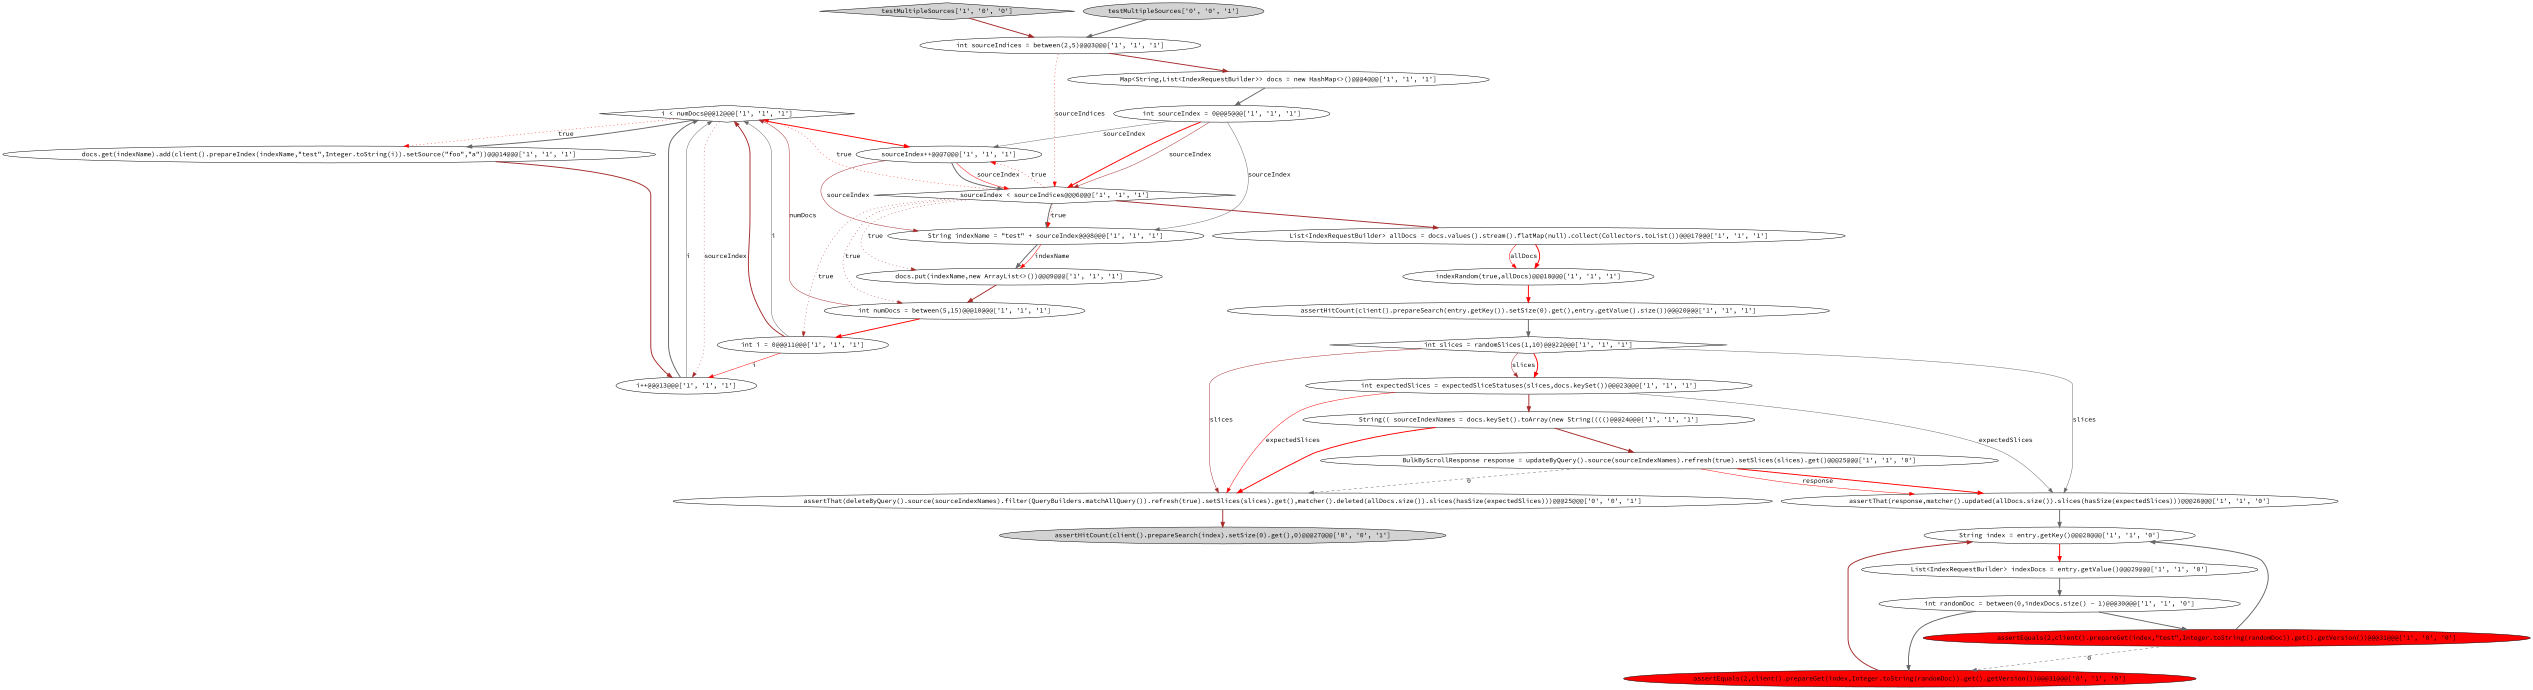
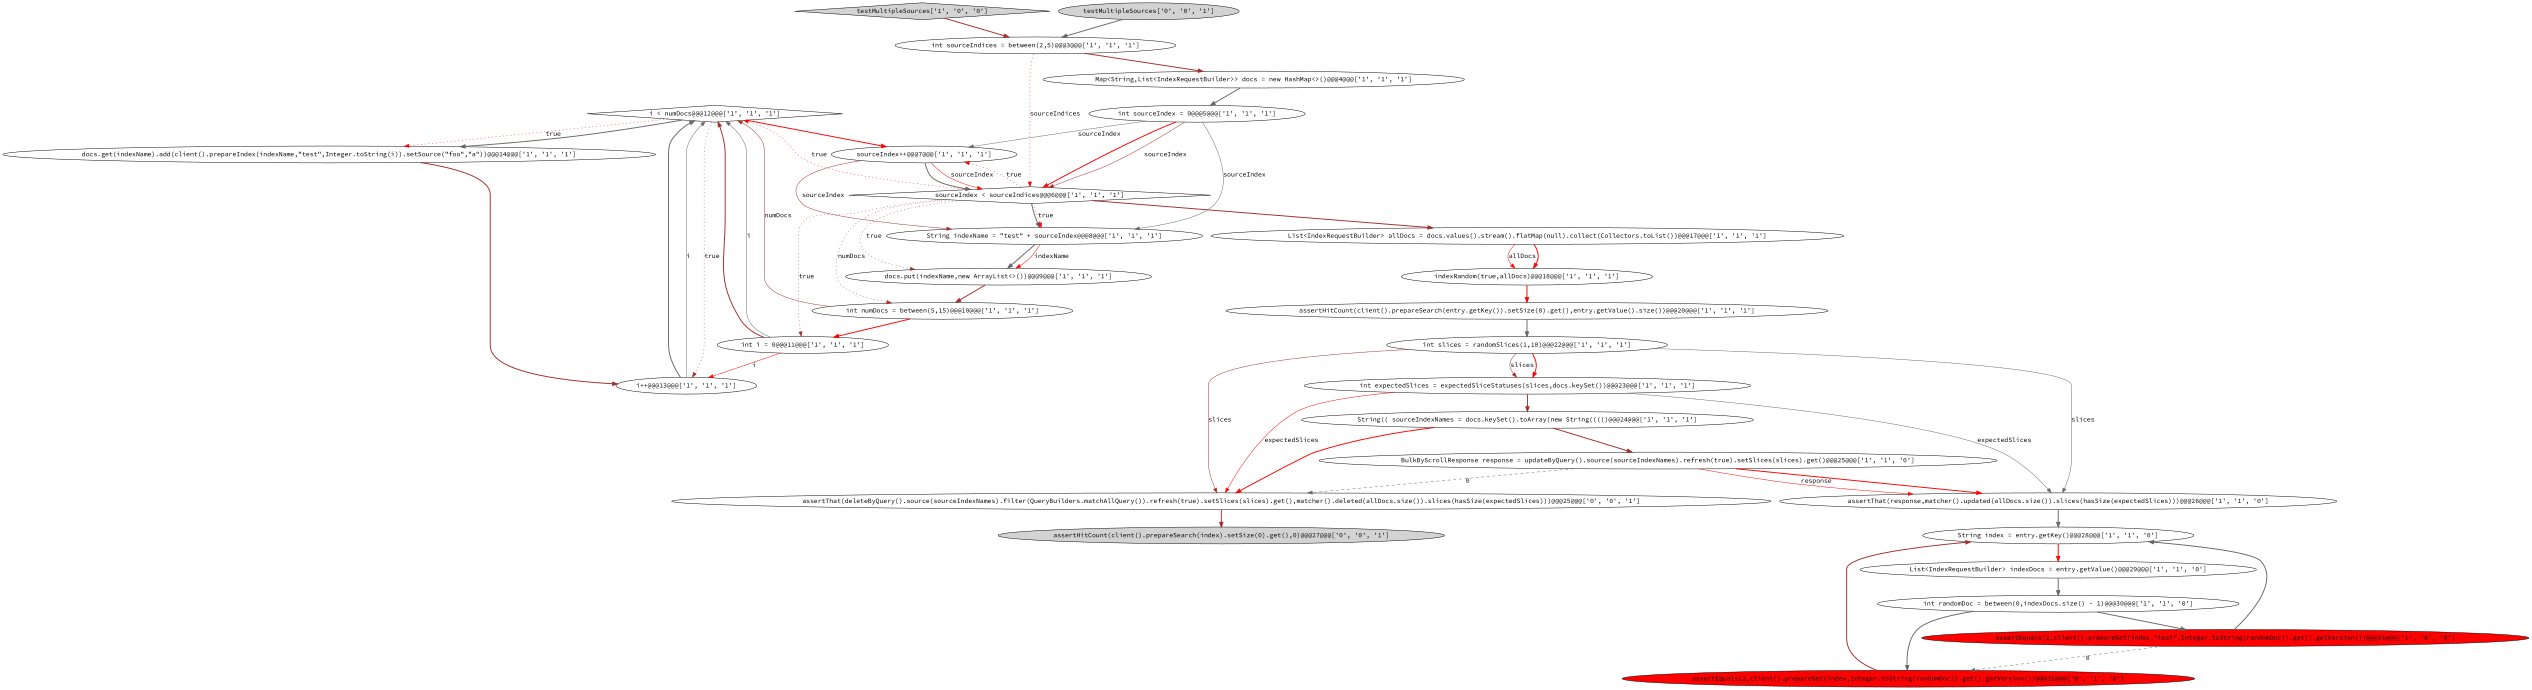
(725, 256) -> (712, 256)
(853, 256) -> (852, 256)
(1528, 345) -> (1527, 345)
